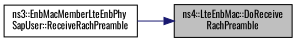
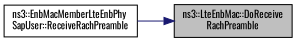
(233, 21) -> (233, 21)
